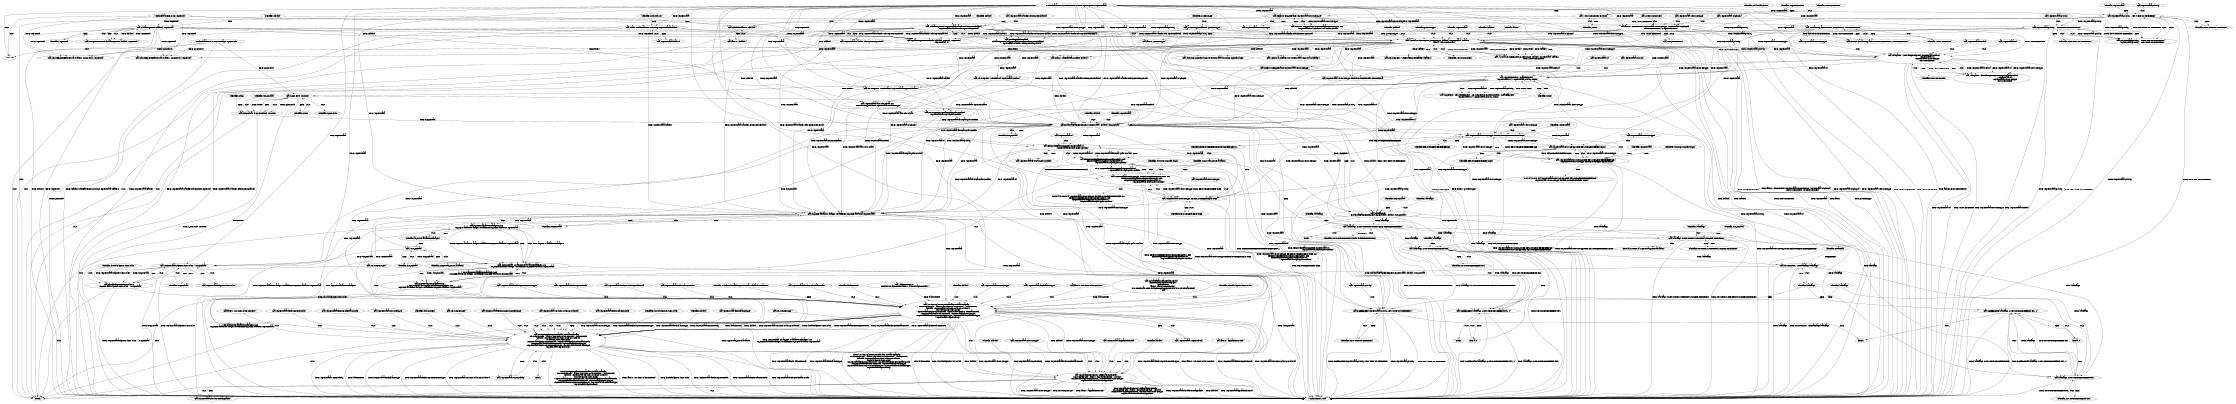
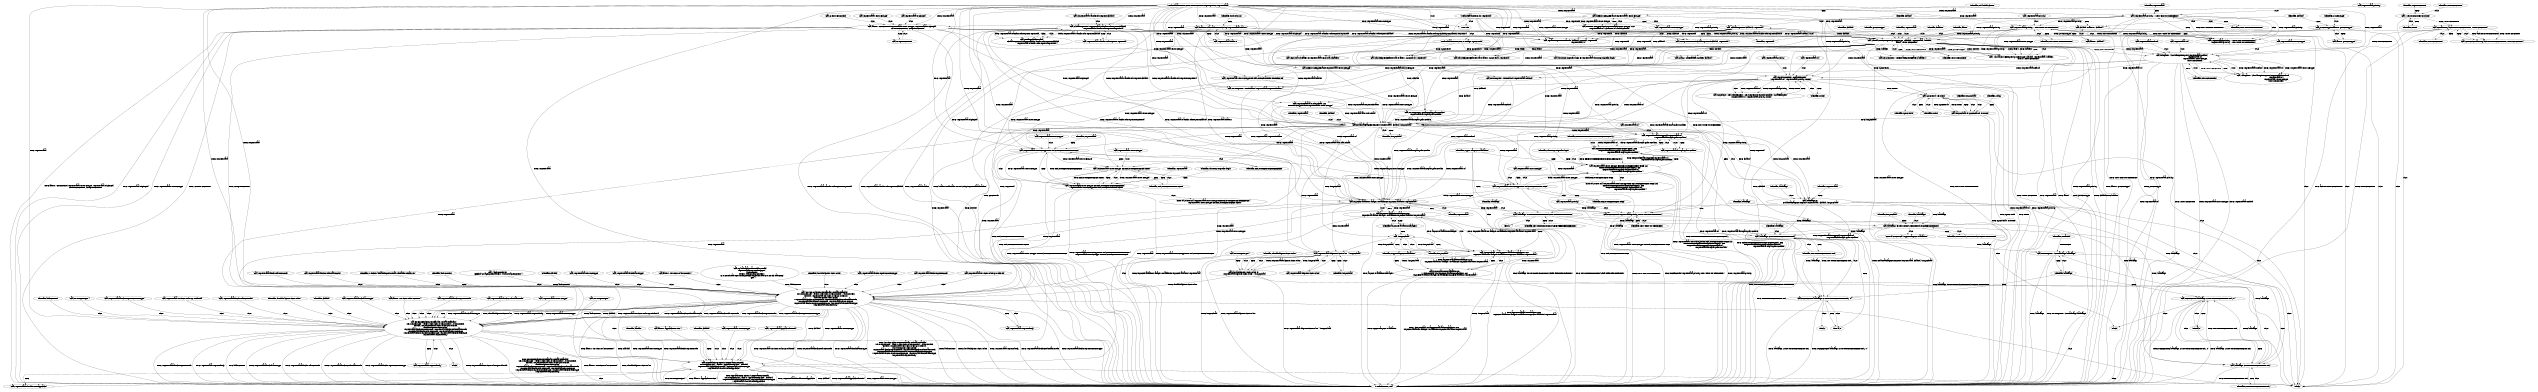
(99, 48) -> (1470, 34)
(1350, 141) -> (1124, 312)
(1244, 180) -> none
(1362, 233) -> (1545, 221)
